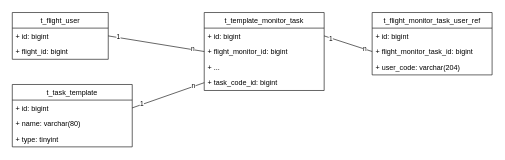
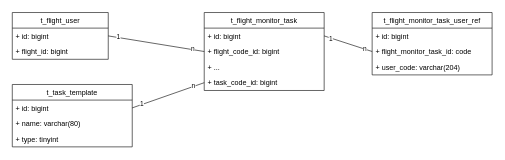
(264, 20) -> (264, 20)
(254, 52) -> (248, 52)
(432, 52) -> (430, 52)
